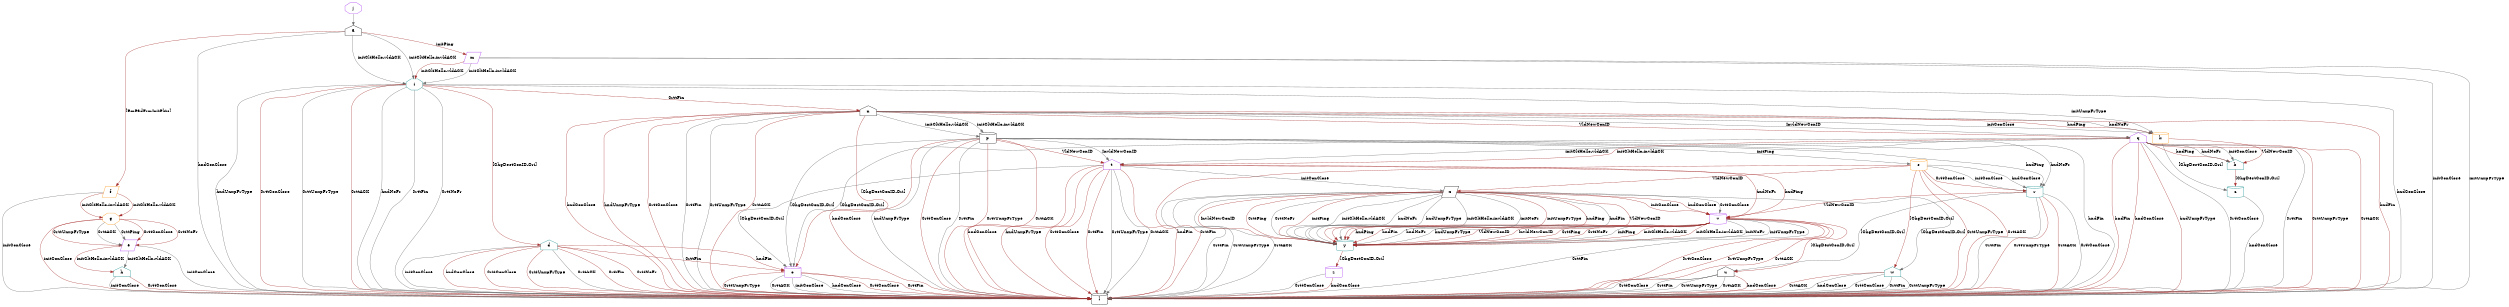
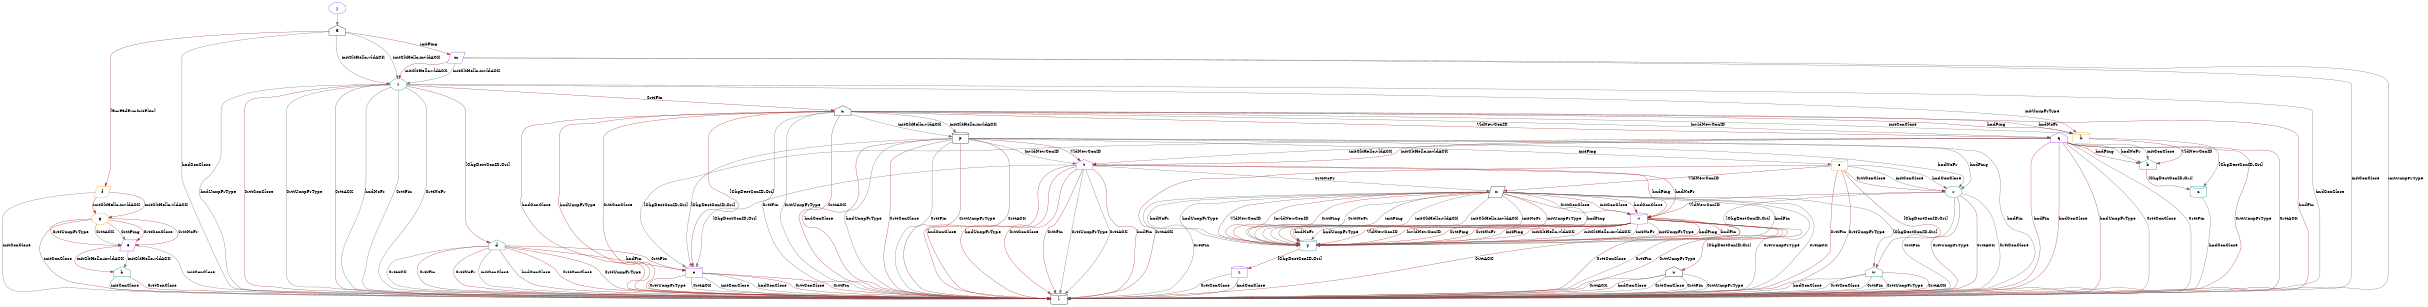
(1316, 178) -> (1326, 178)
(2035, 192) -> (1954, 192)
(1871, 220) -> (1728, 212)
